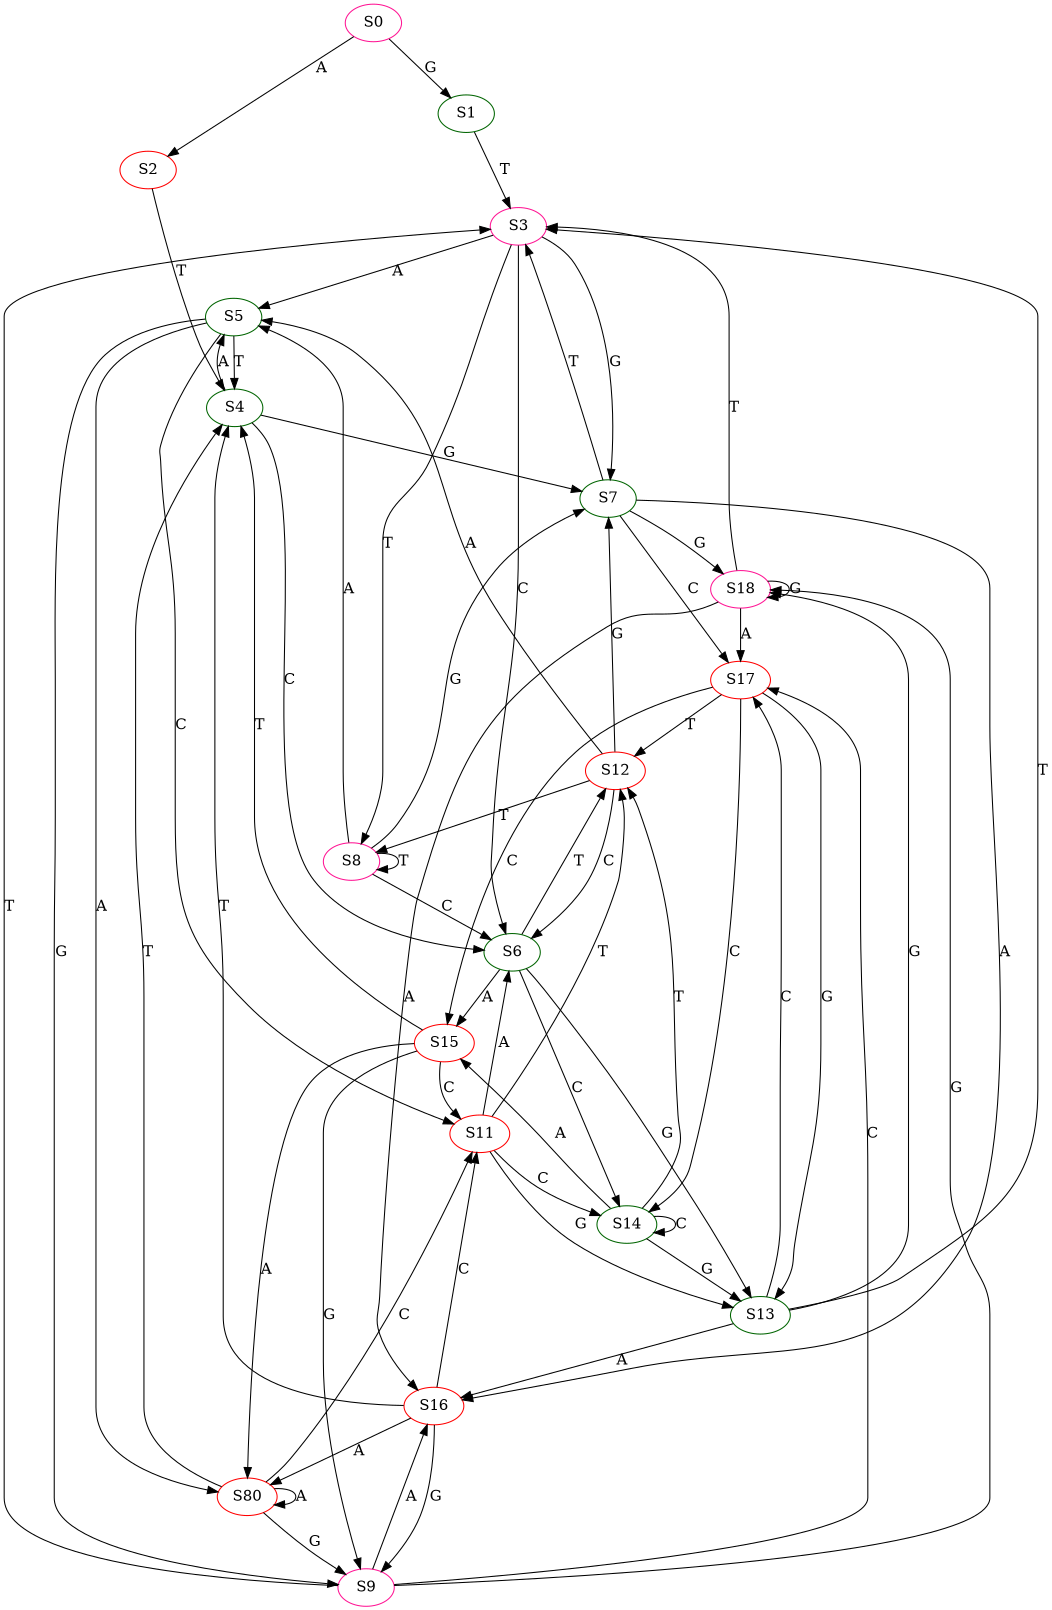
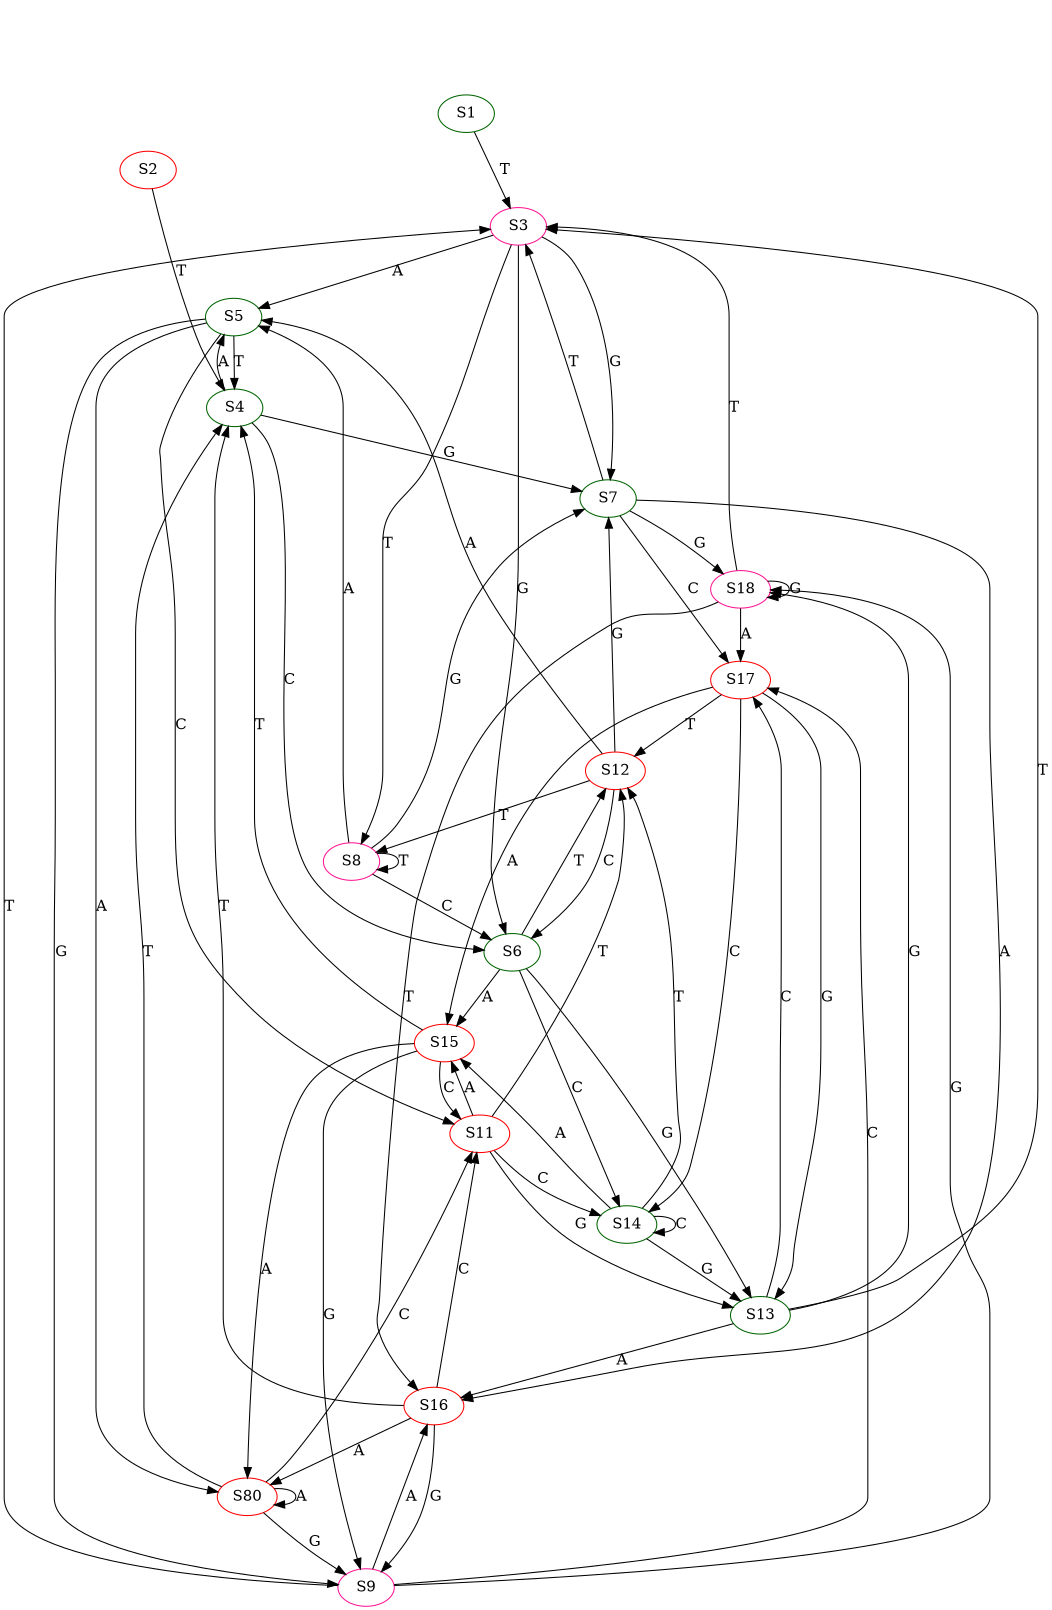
(373, 23) -> none
(523, 589) -> (523, 589)
(512, 862) -> (512, 862)
(409, 998) -> (409, 998)
(495, 1048) -> (464, 1093)
